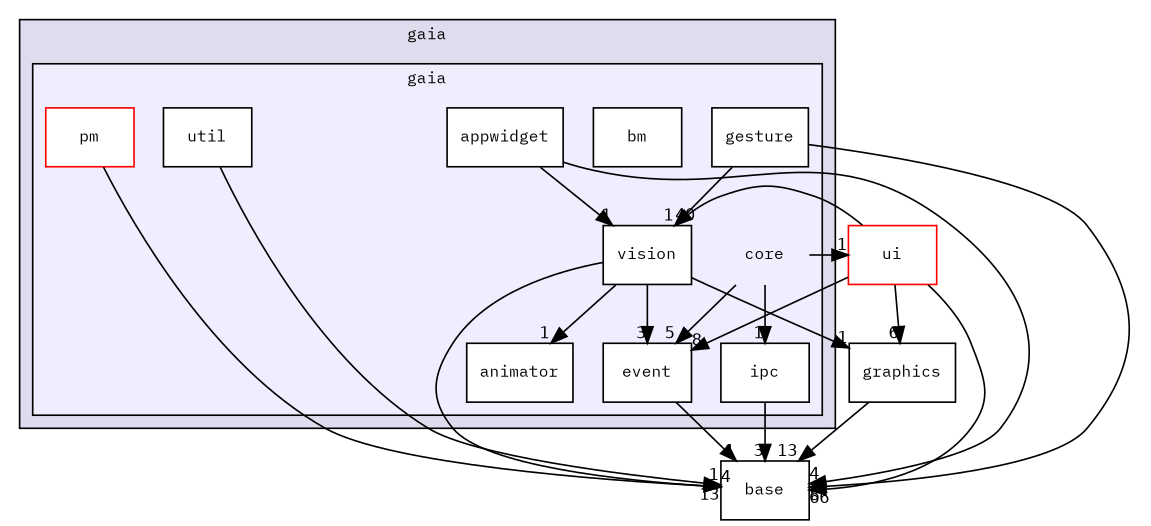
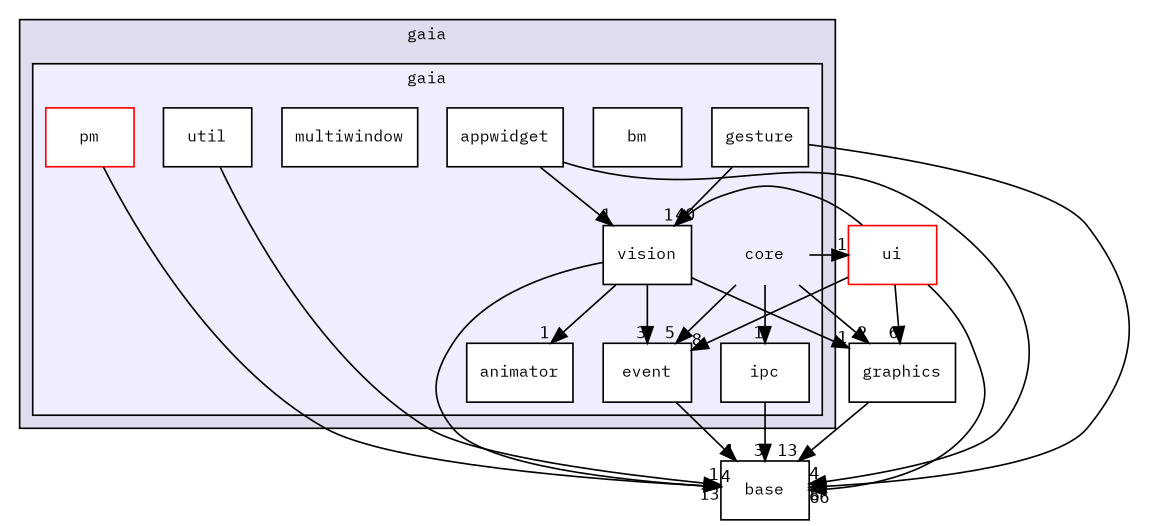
none -> (350, 137)
none -> (827, 309)
